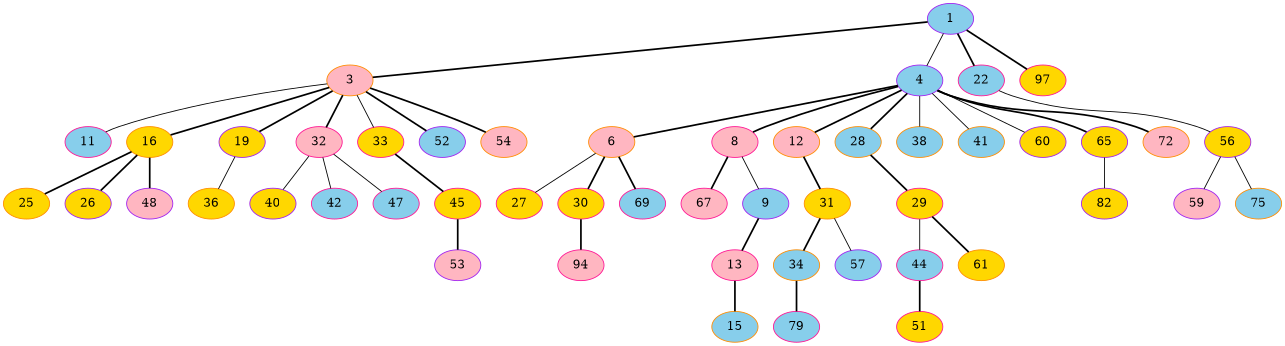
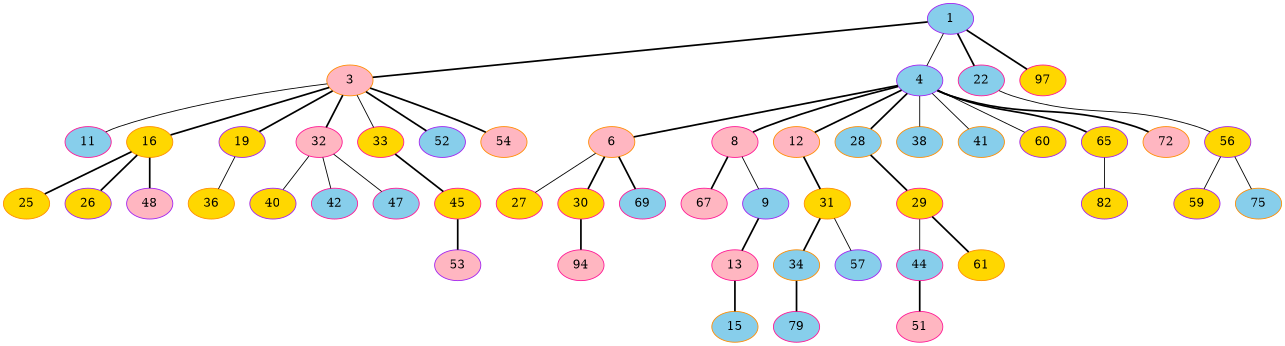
(1197, 204) -> (1197, 204)
(920, 327) -> (920, 327)
